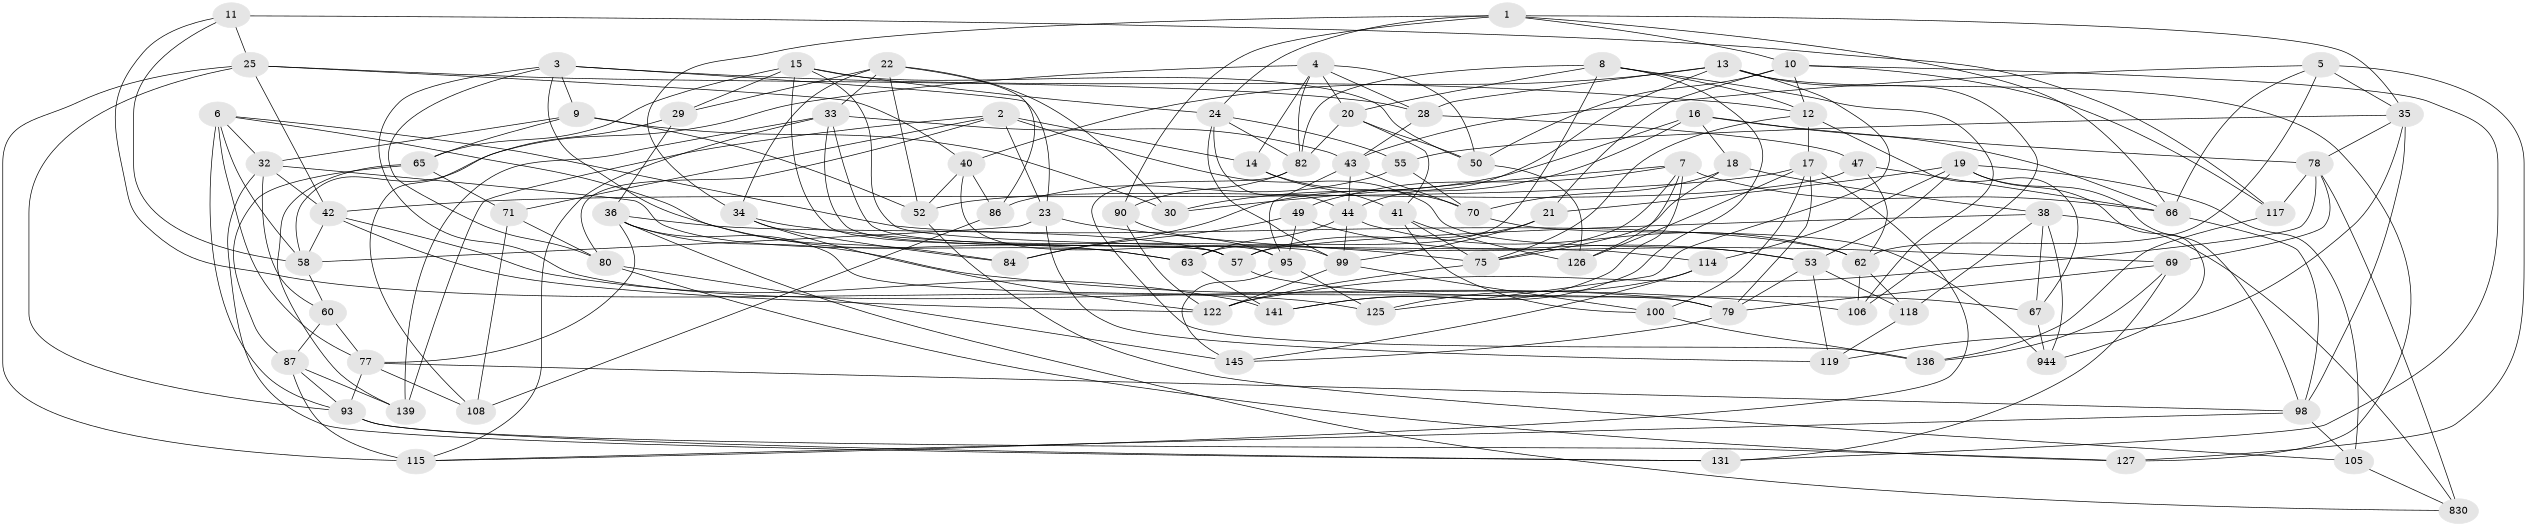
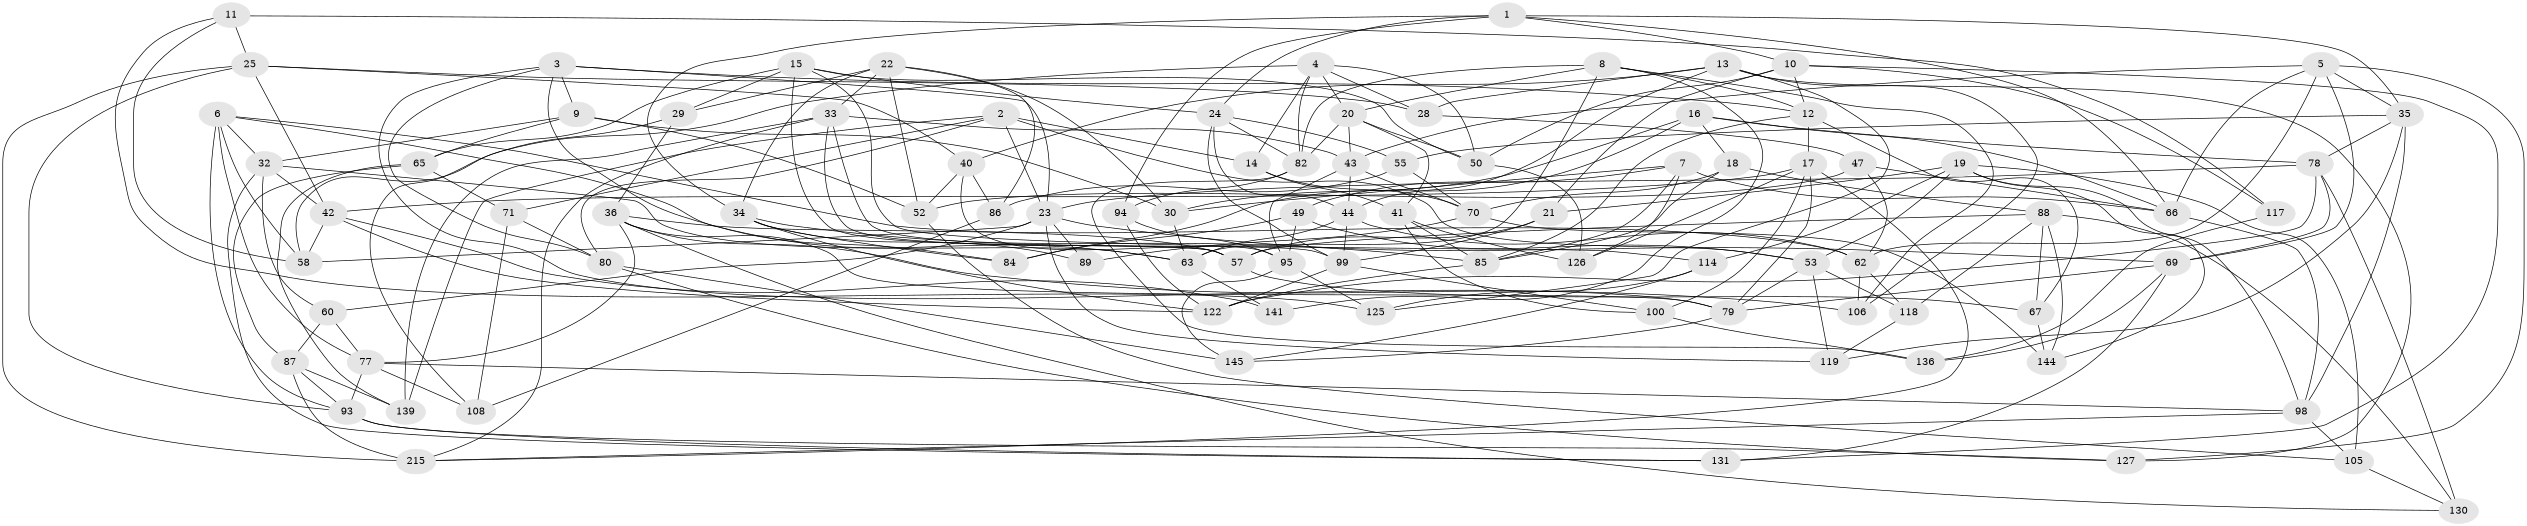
(1387, 139) -> (1349, 139)
(2295, 189) -> (1648, 181)
(1121, 214) -> (1121, 214)
(2044, 214) -> (2044, 214)
none -> (2338, 223)
none -> (1179, 238)
none -> (1086, 263)
(1481, 263) -> (1481, 263)
(1613, 270) -> none
(316, 288) -> (690, 269)
(2047, 362) -> (2047, 362)
(416, 462) -> (416, 462)
(2459, 511) -> (2459, 511)
